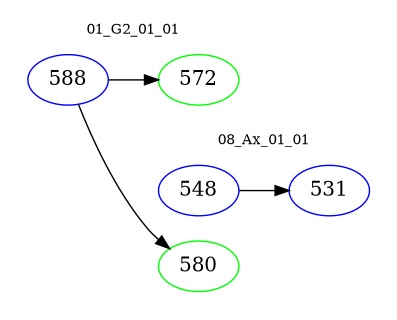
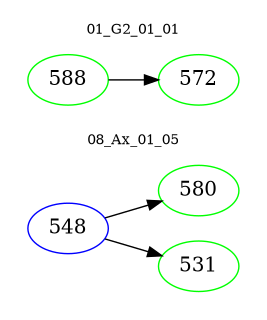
(68, 80) -> (68, 80)
(264, 141) -> (133, 141)
(112, 176) -> (127, 212)
(329, 191) -> (199, 266)
